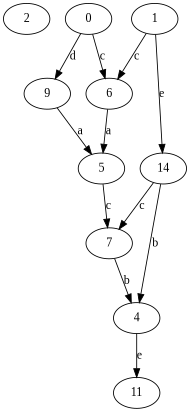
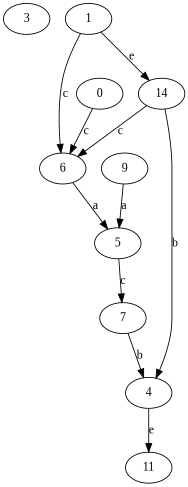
(27, 19) -> (27, 19)
(70, 52) -> none
(139, 202) -> (116, 128)
